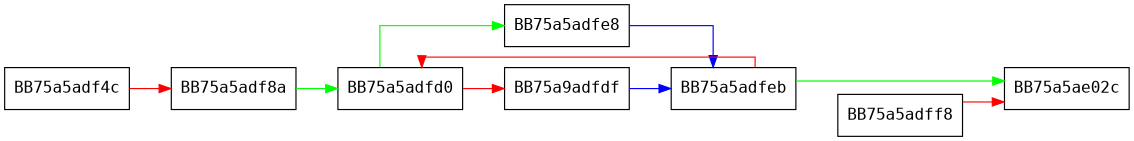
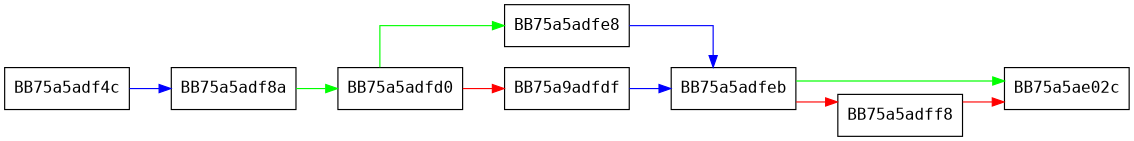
(593, 57) -> (811, 102)
(144, 89) -> (144, 89)
